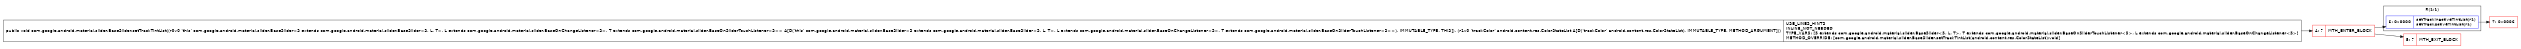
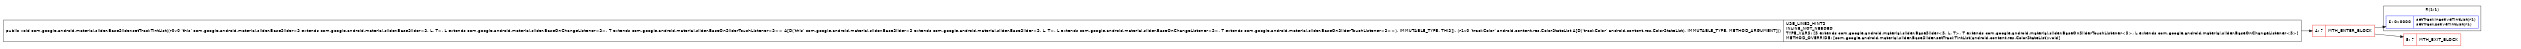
(2504, 22) -> none
